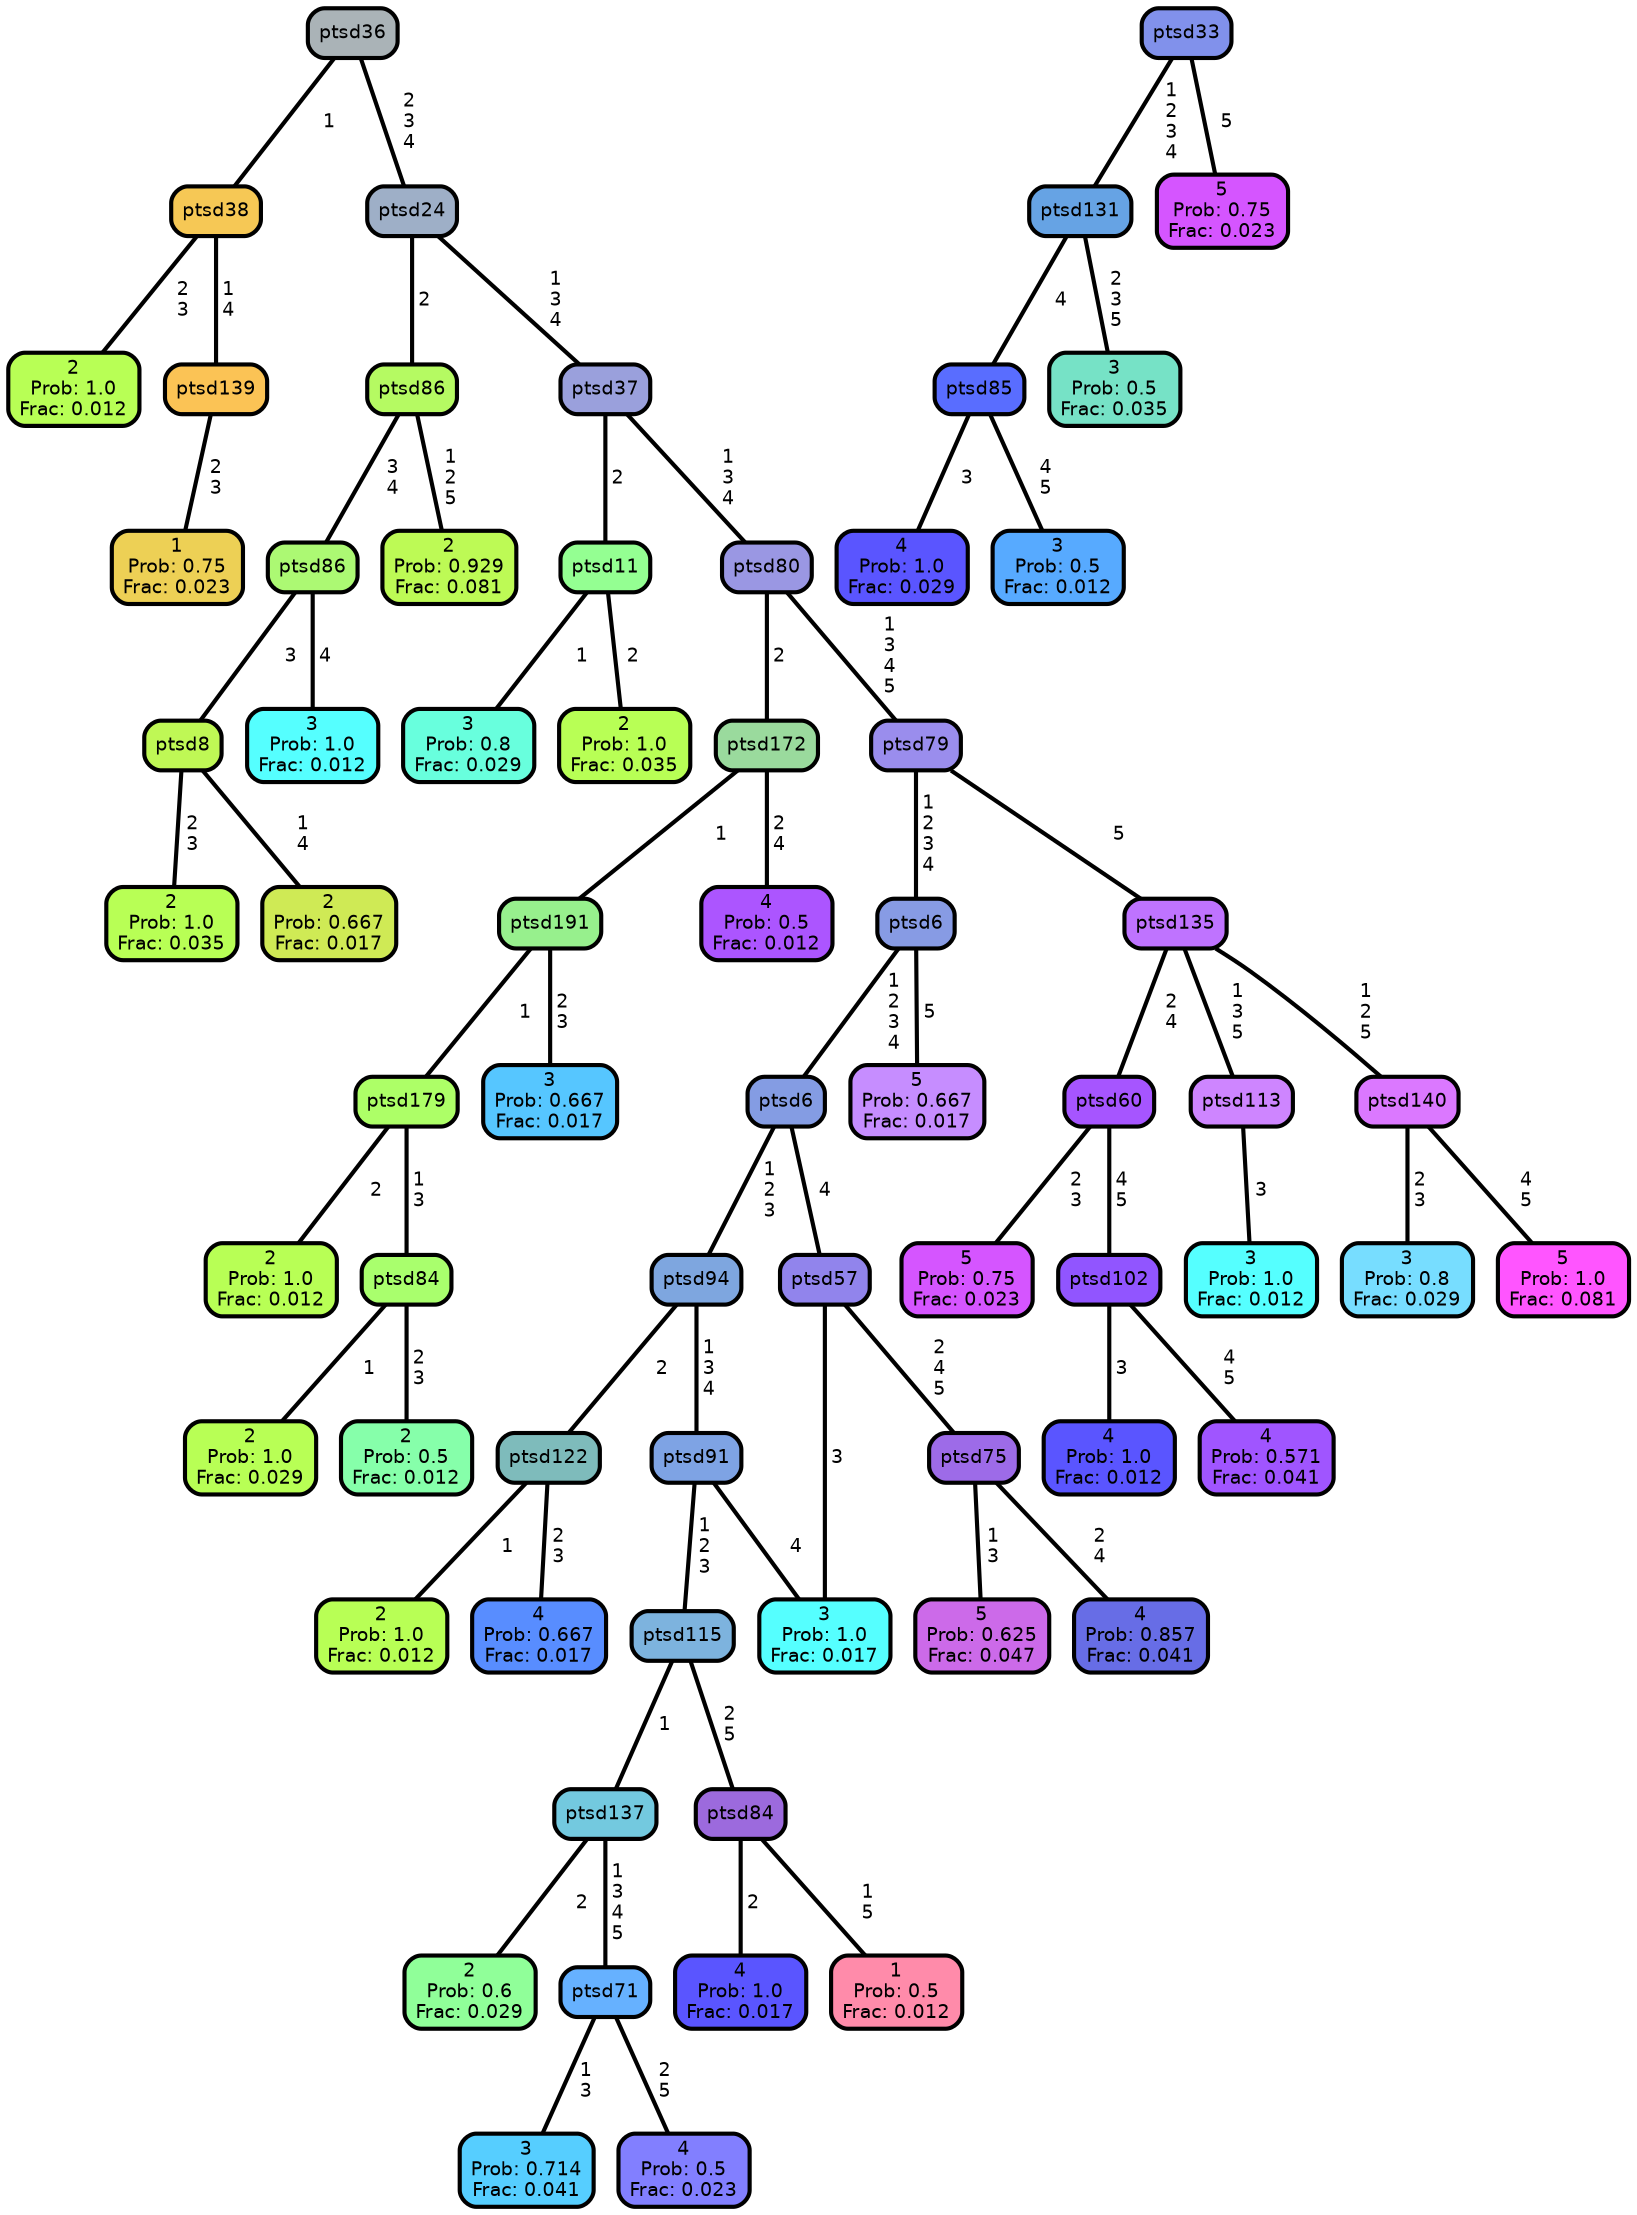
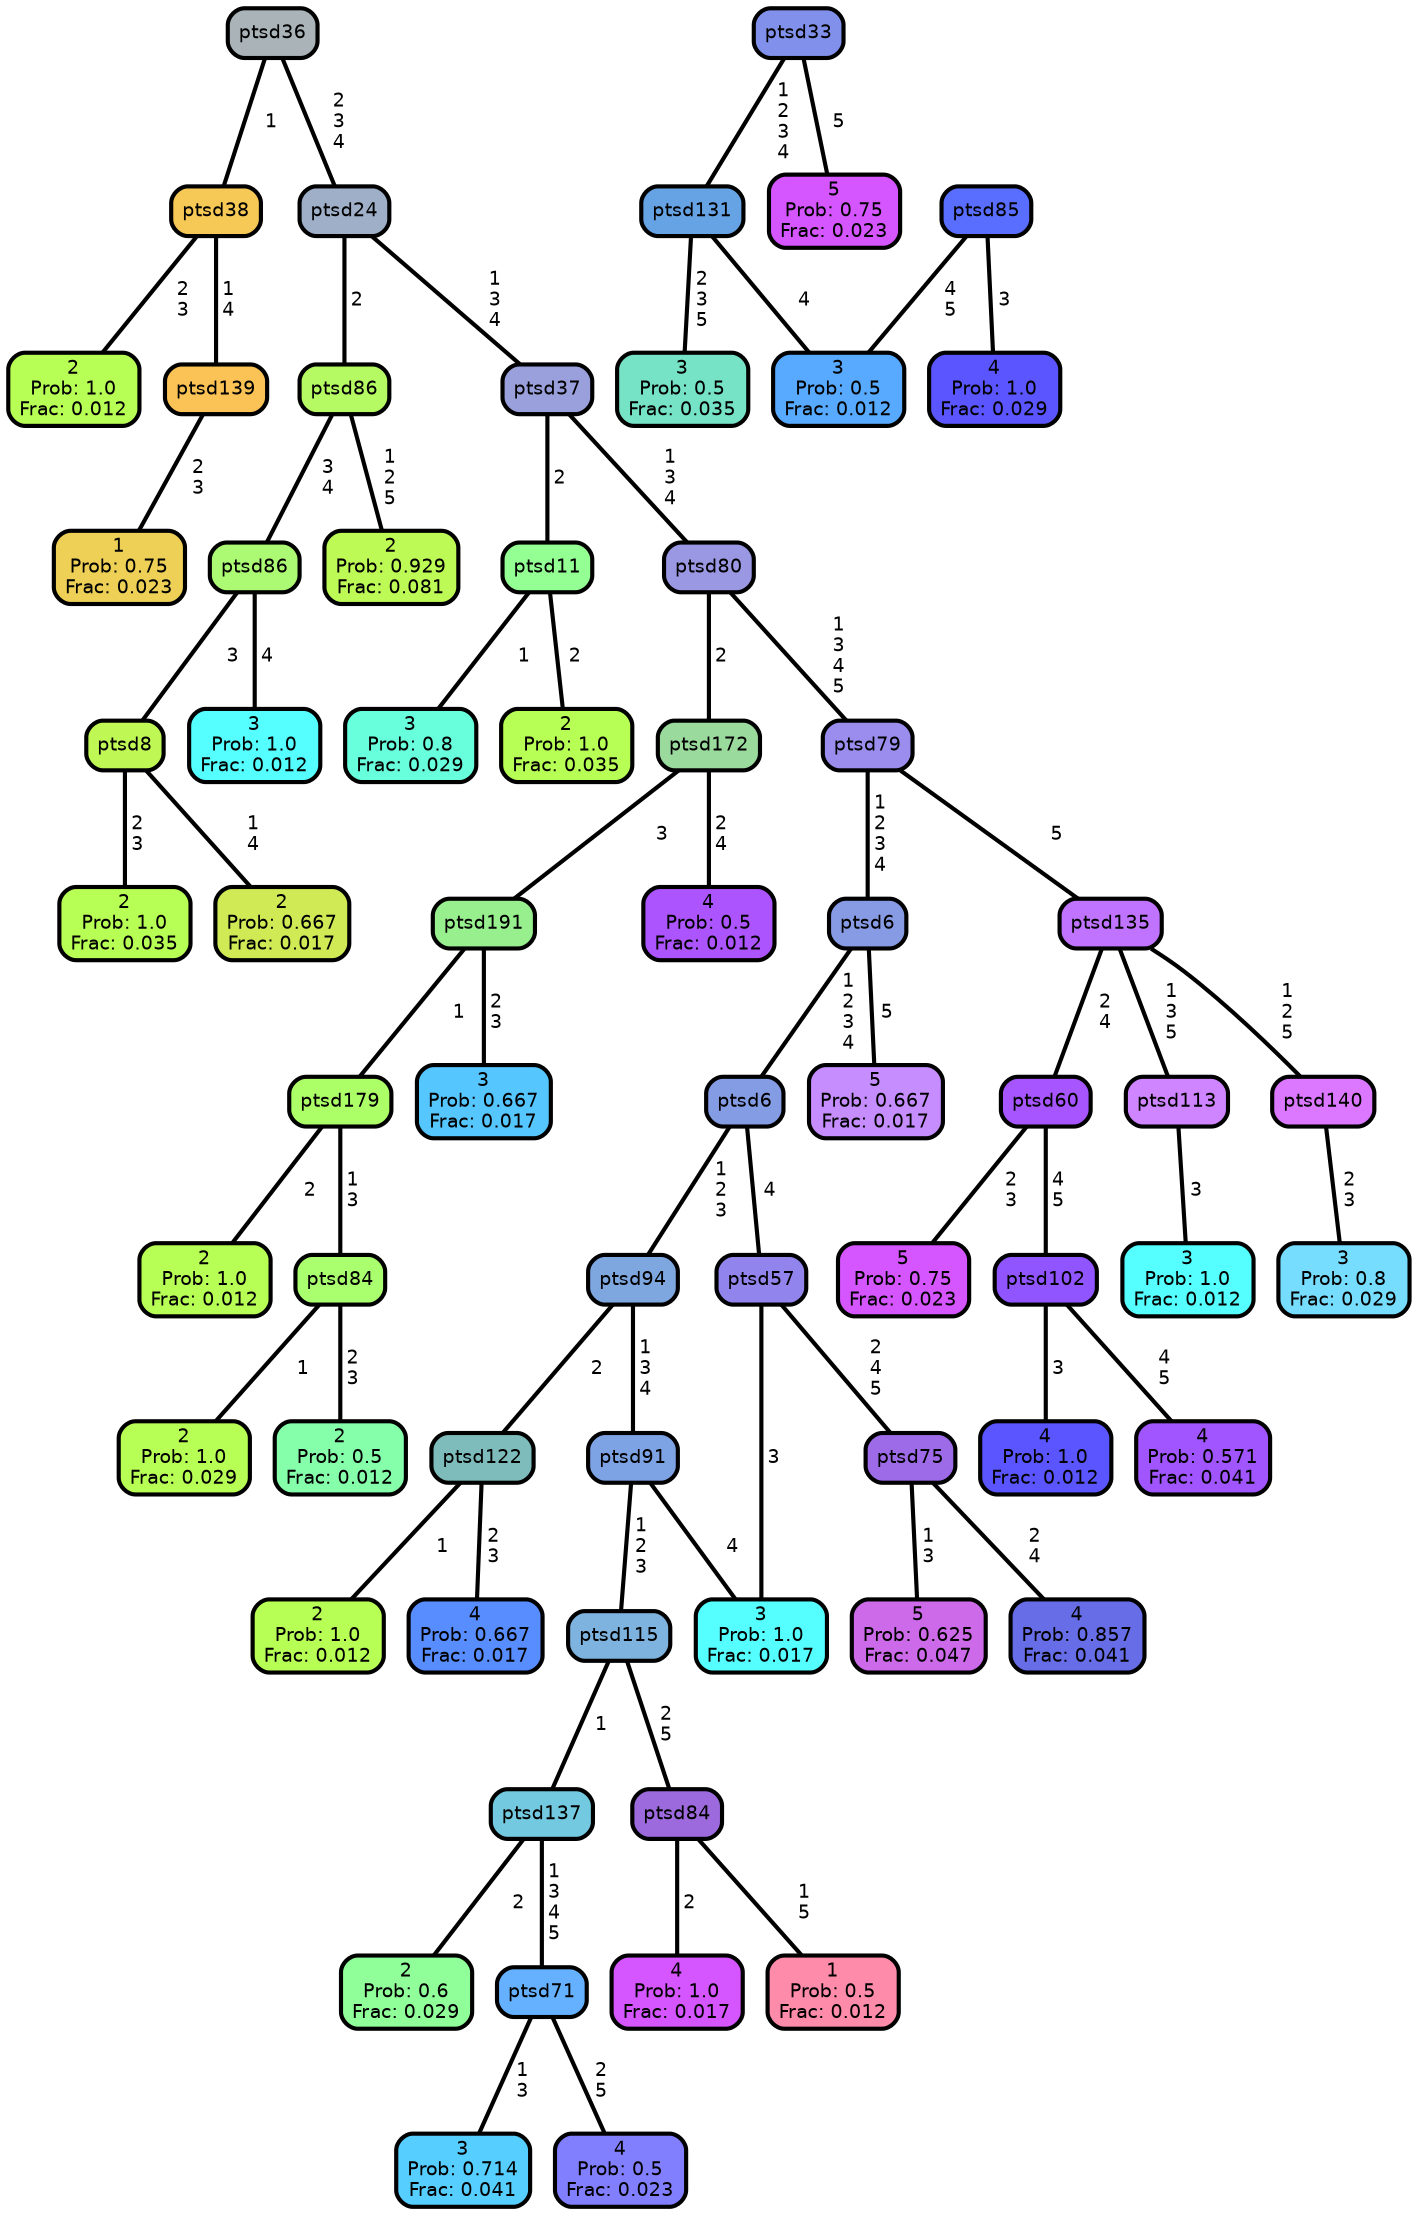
(1030, 300) -> (761, 294)
(719, 835) -> (659, 835)
(1563, 1280) -> none
(741, 1992) -> (677, 1992)
